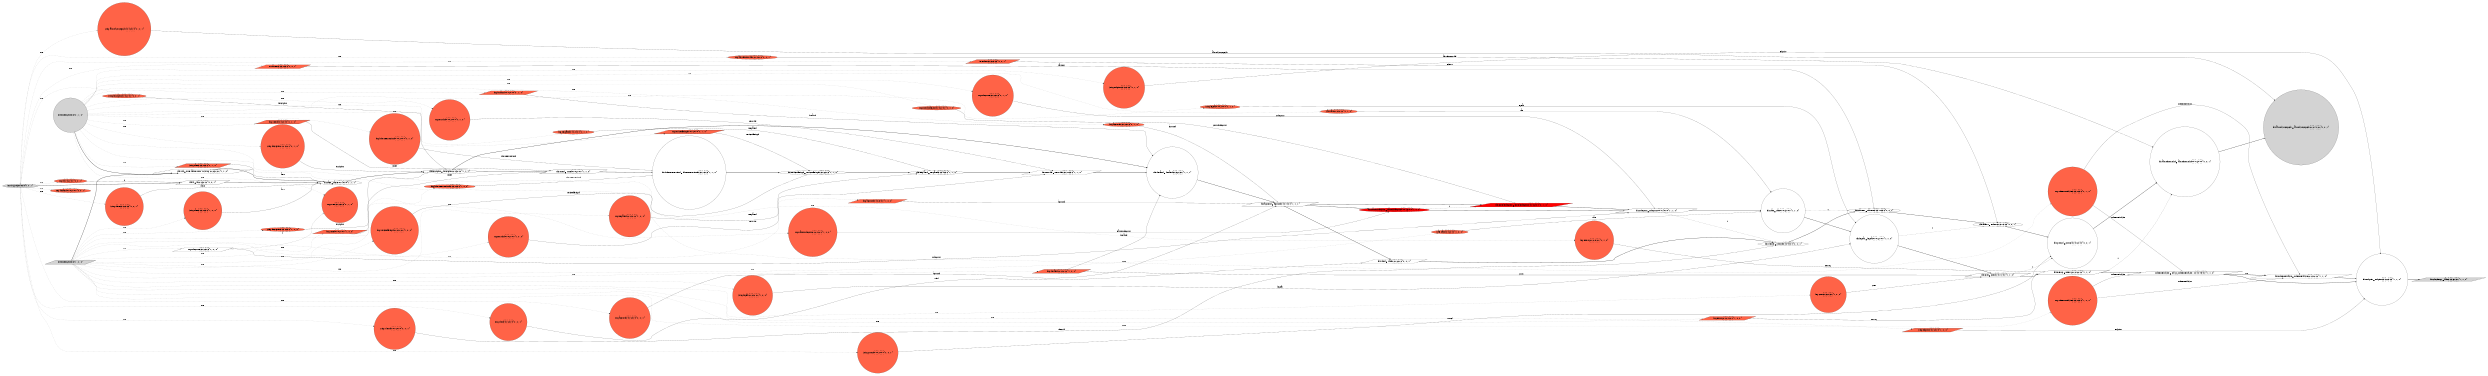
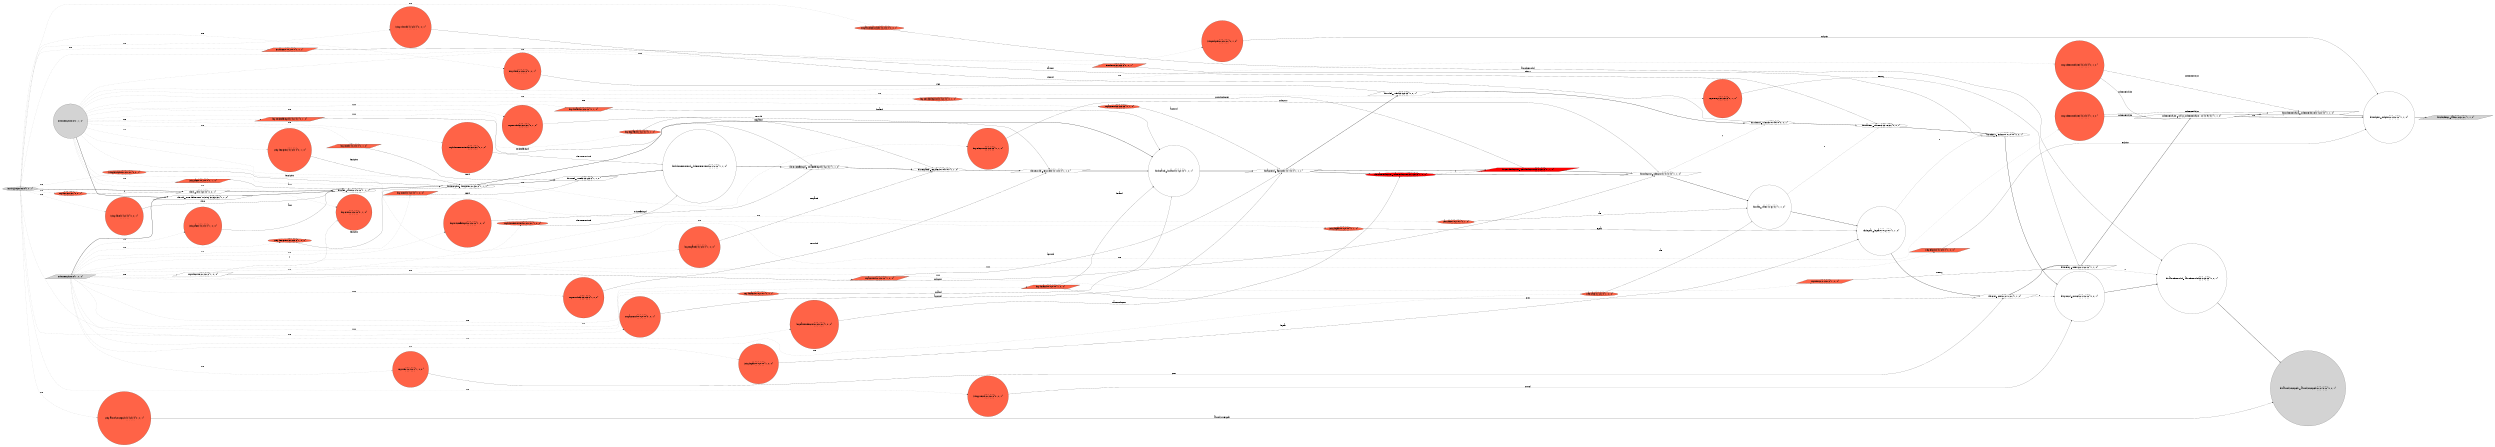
none -> (1001, 293)
